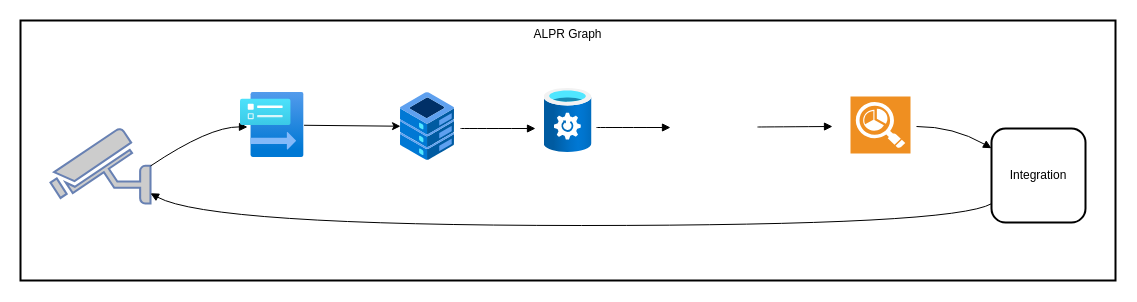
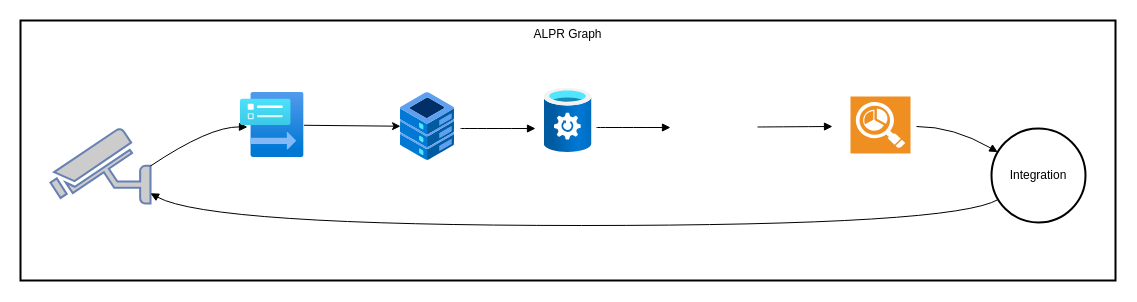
(1039, 176) -> (1039, 176)
